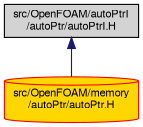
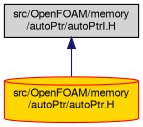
(72, 21) -> (72, 21)
